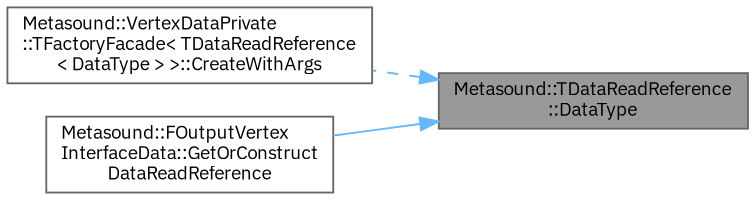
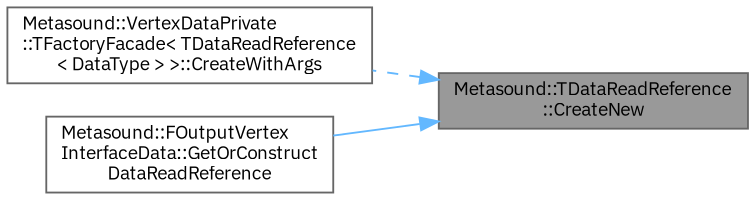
(593, 101) -> (593, 101)
